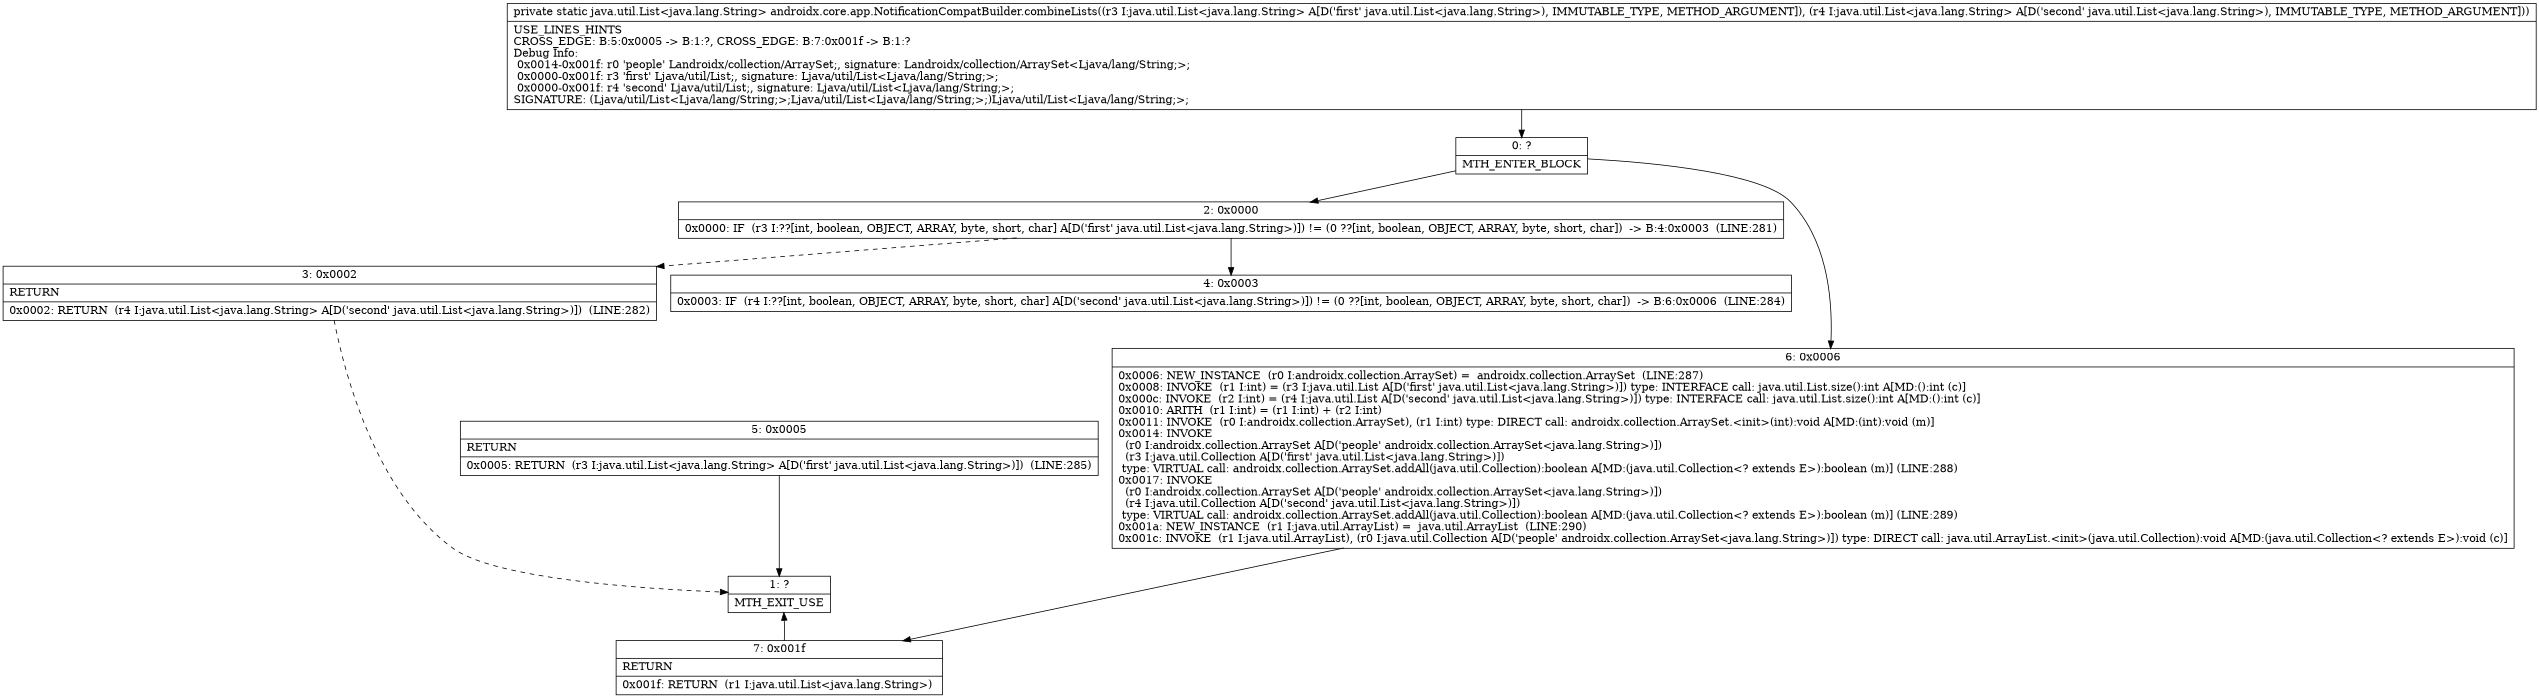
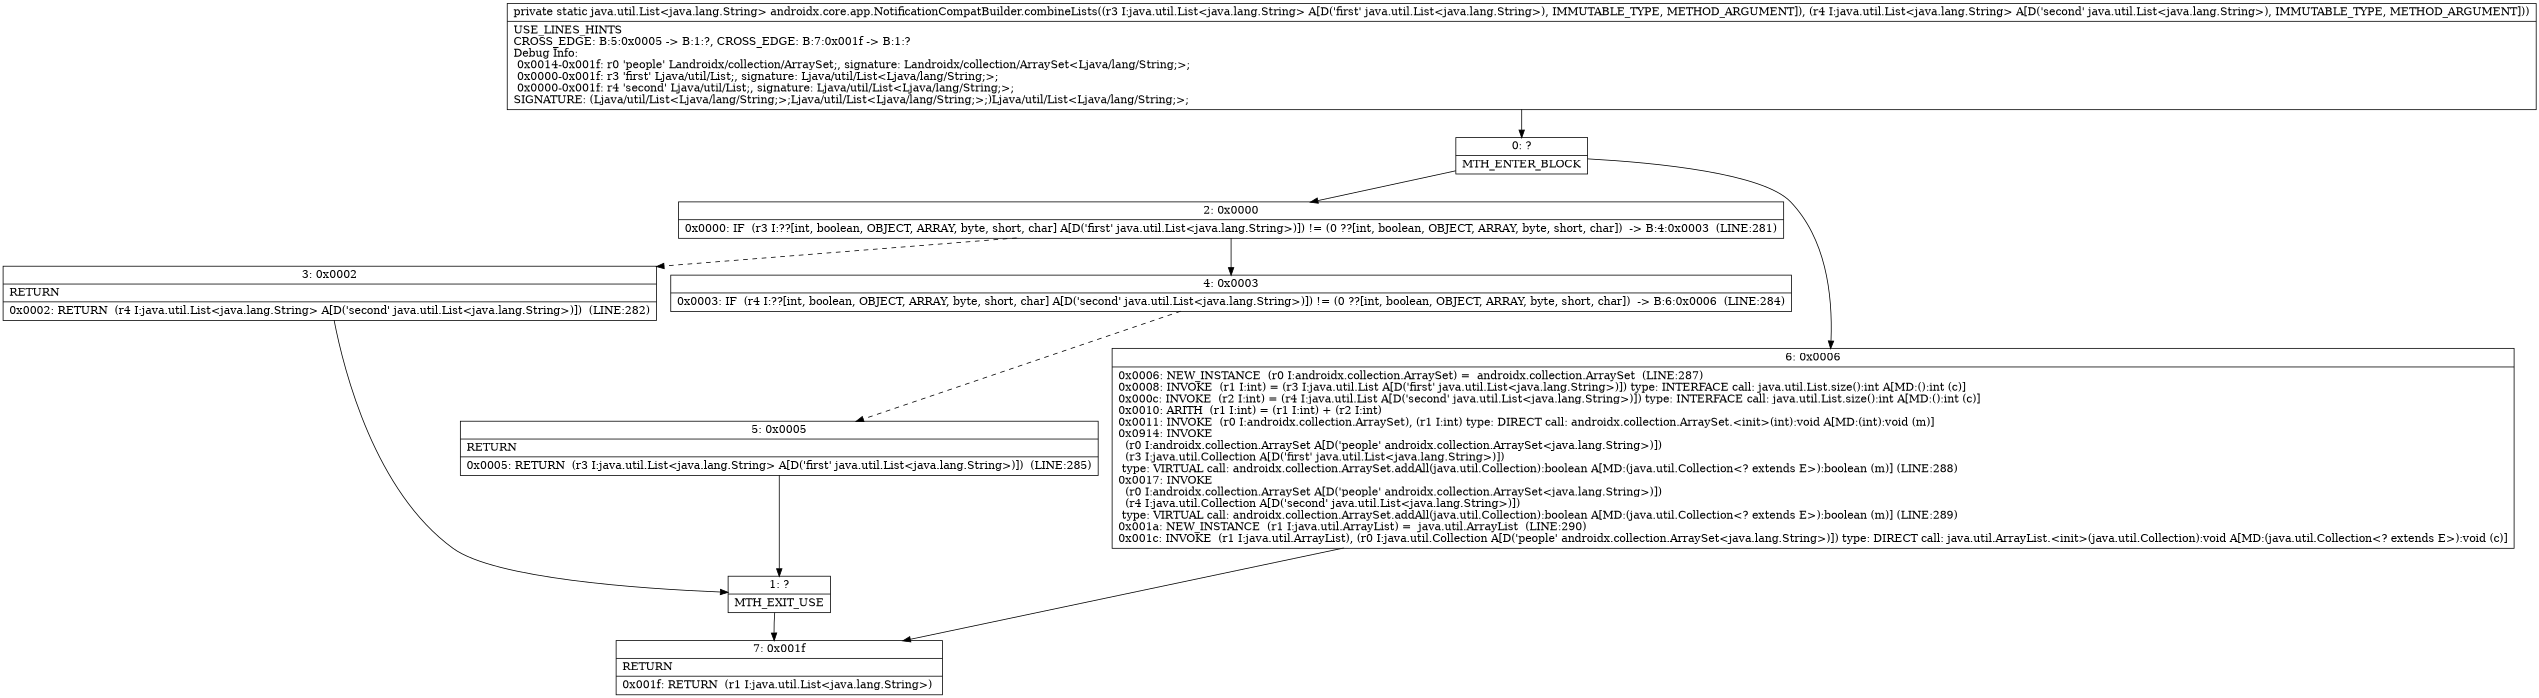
none -> (1022, 365)
(1169, 434) -> (1169, 434)
(457, 551) -> (457, 551)
(784, 631) -> (774, 623)
